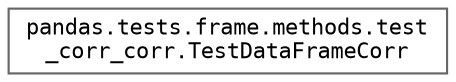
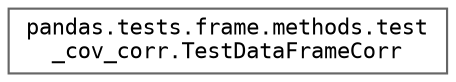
(228, 41) -> (228, 41)
